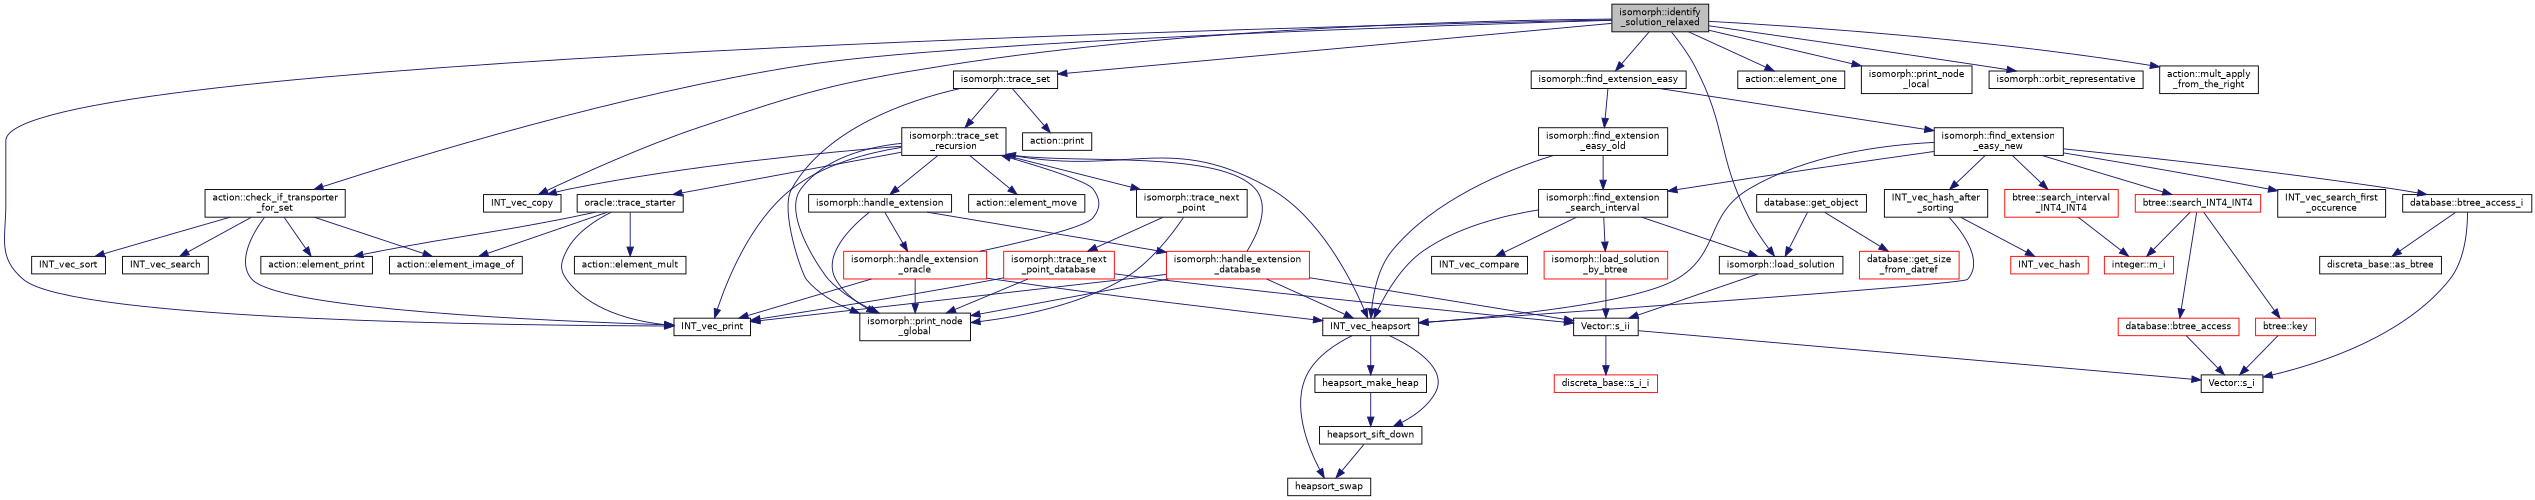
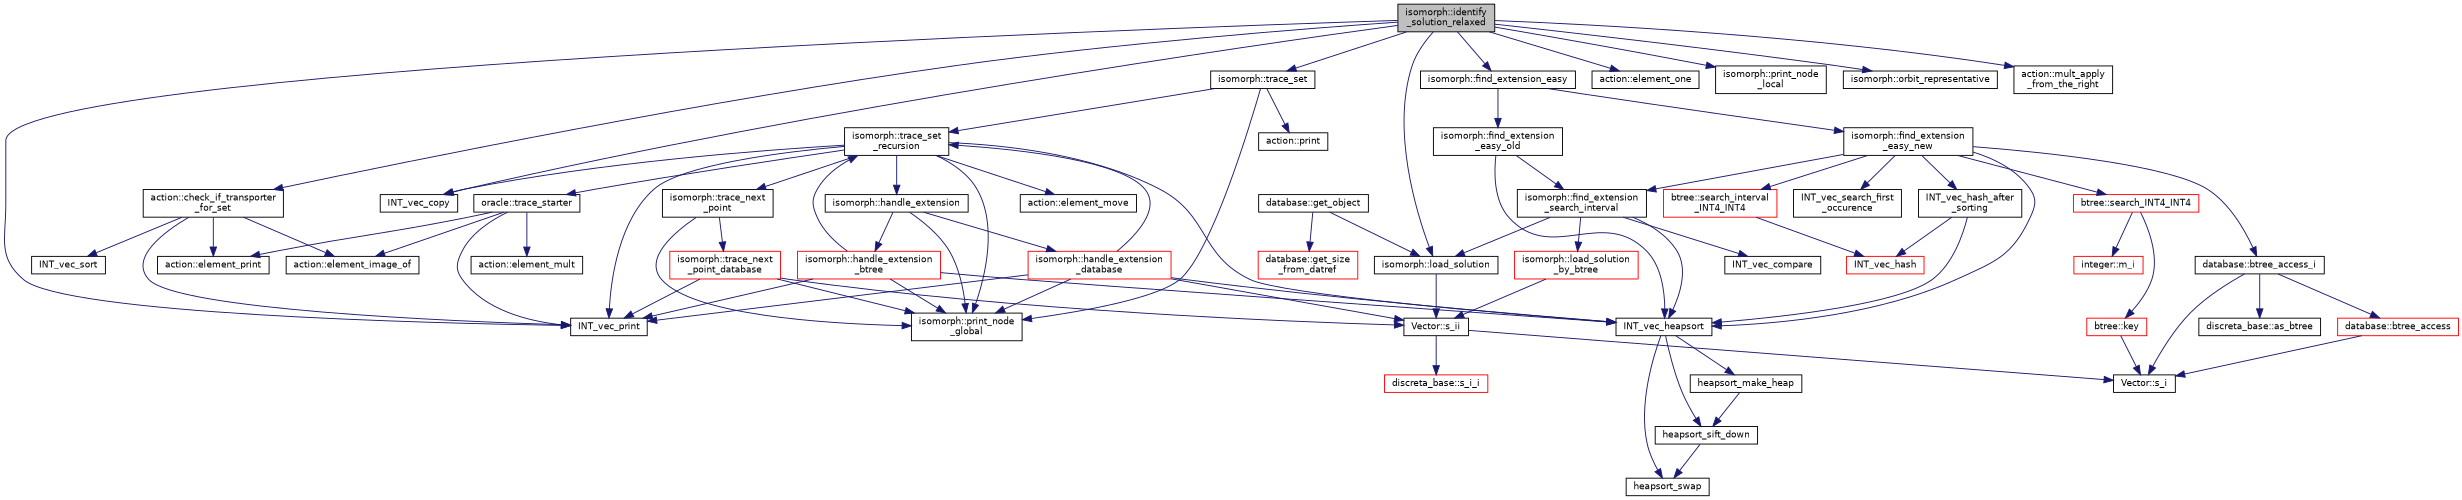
(2100, 234) -> (1805, 235)
(2189, 261) -> (2325, 294)
(165, 265) -> none
(915, 265) -> (869, 265)
